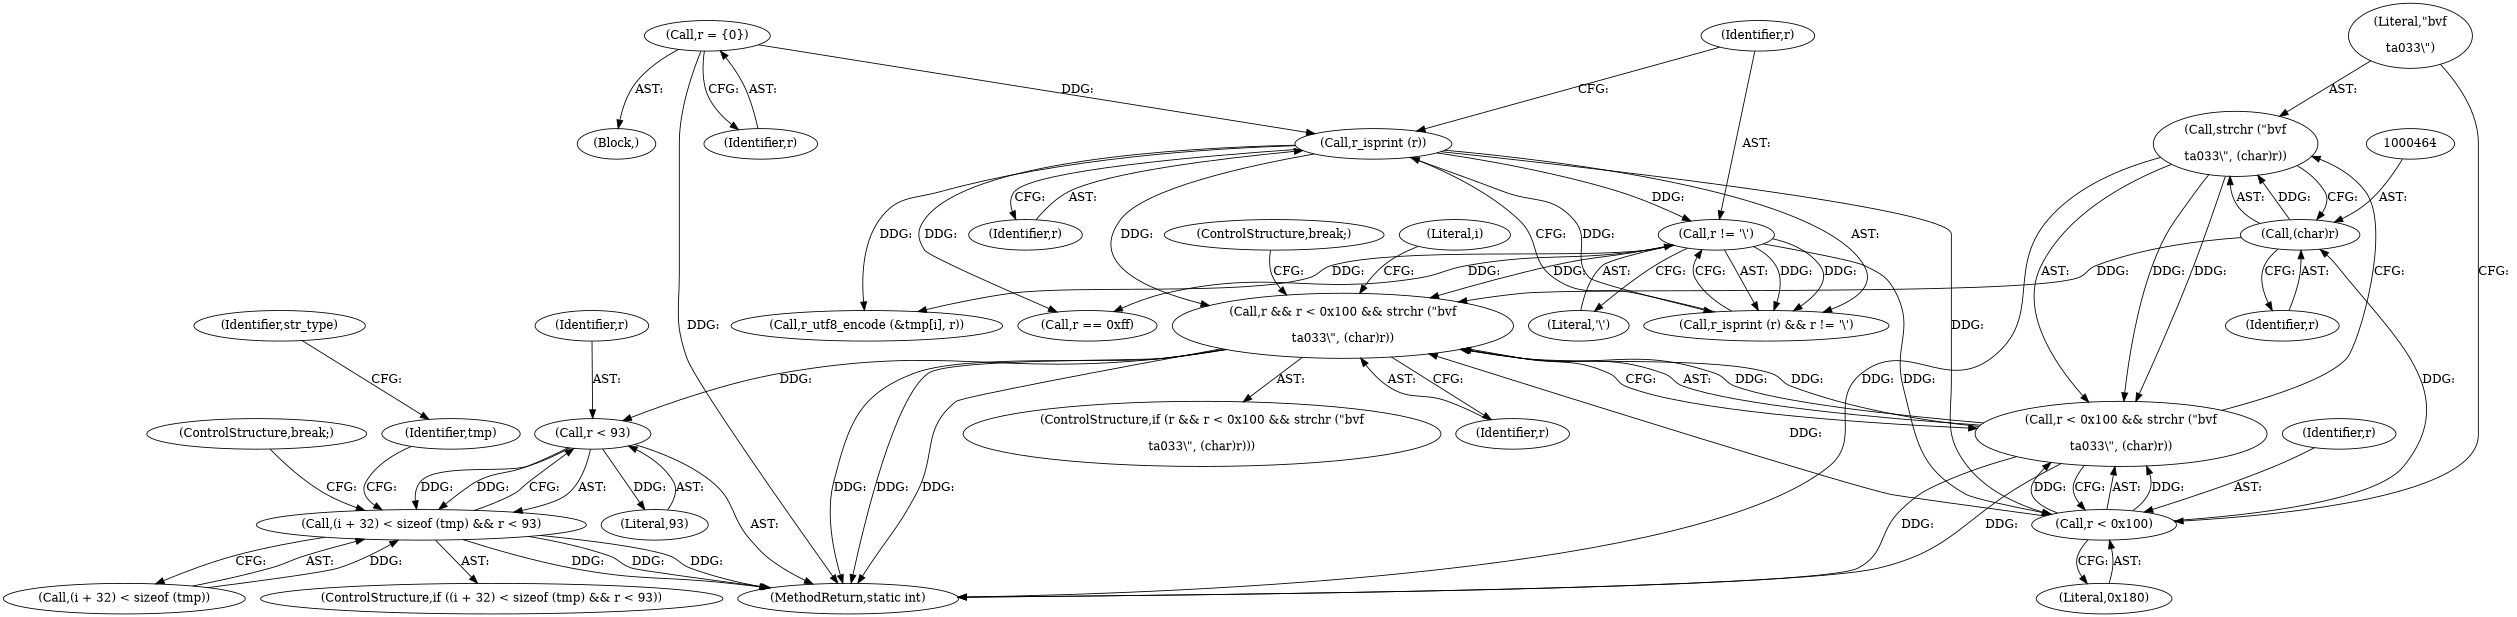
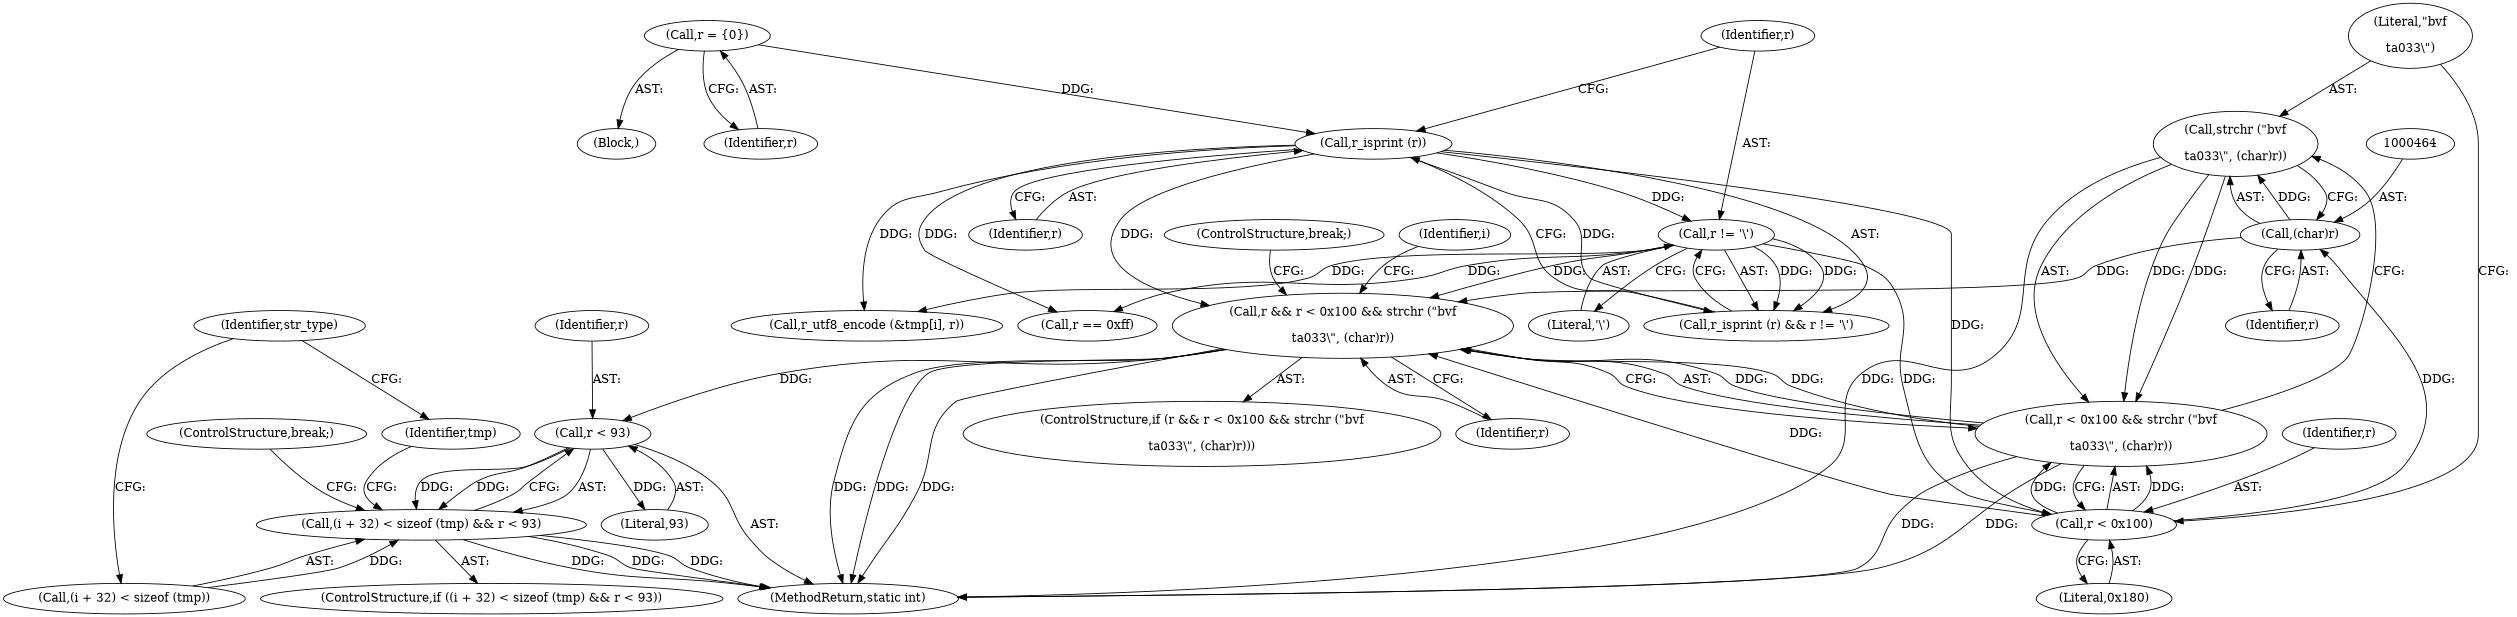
(1455, 235) -> (1455, 235)
(680, 335) -> none
(243, 554) -> (126, 430)
